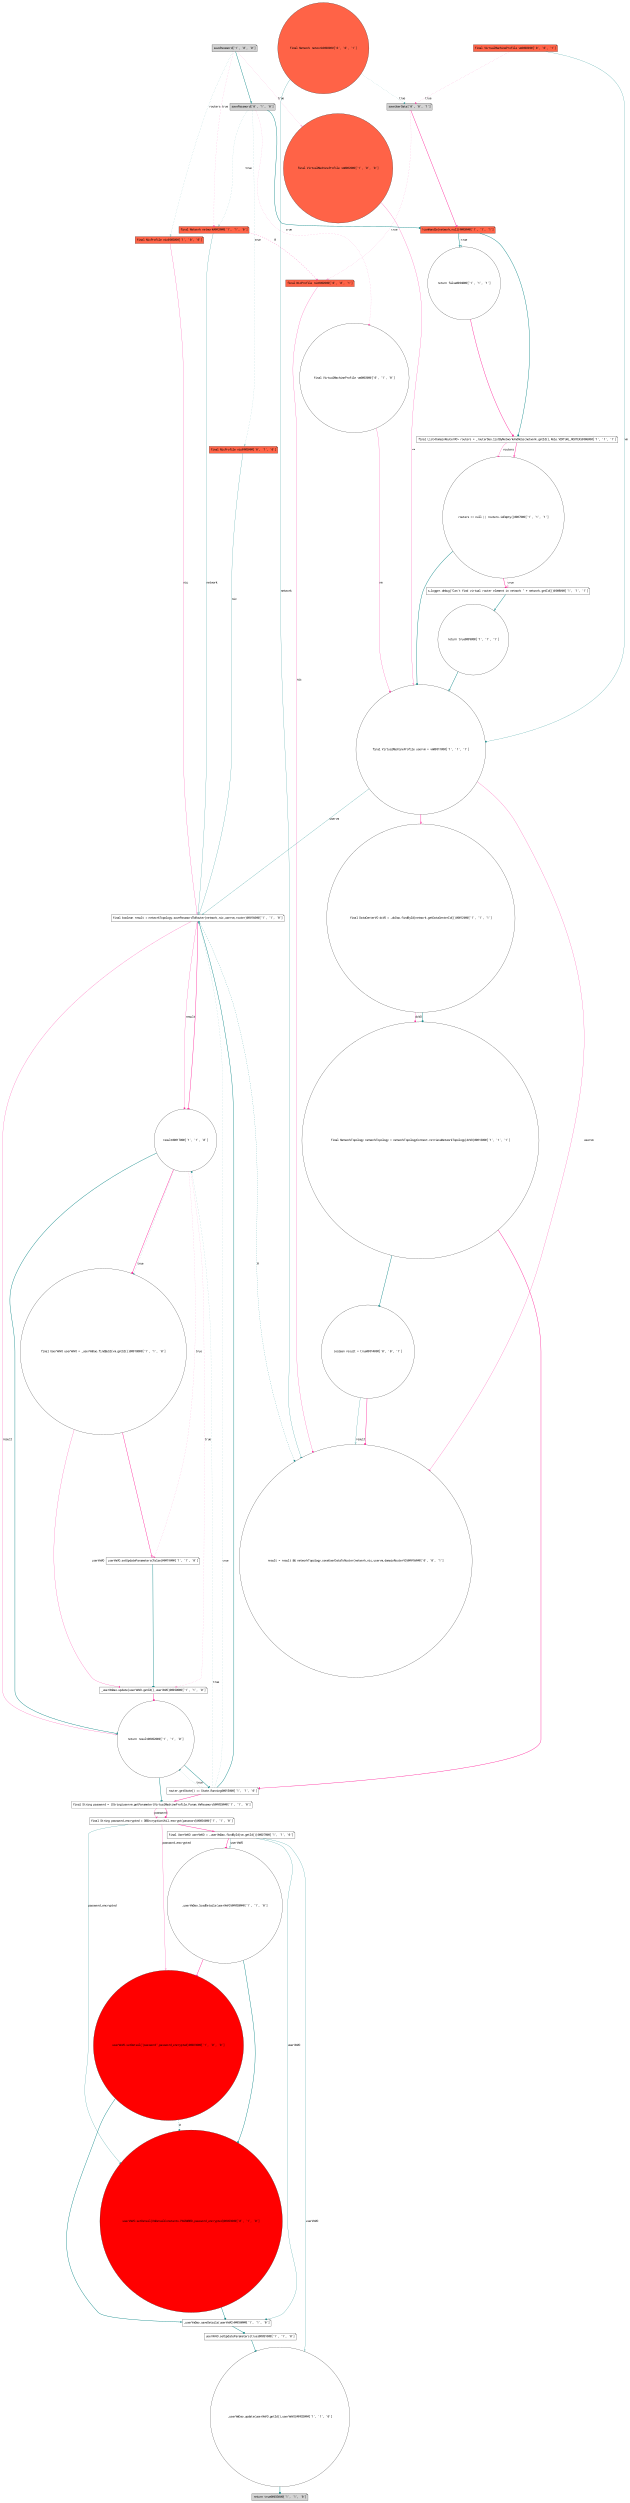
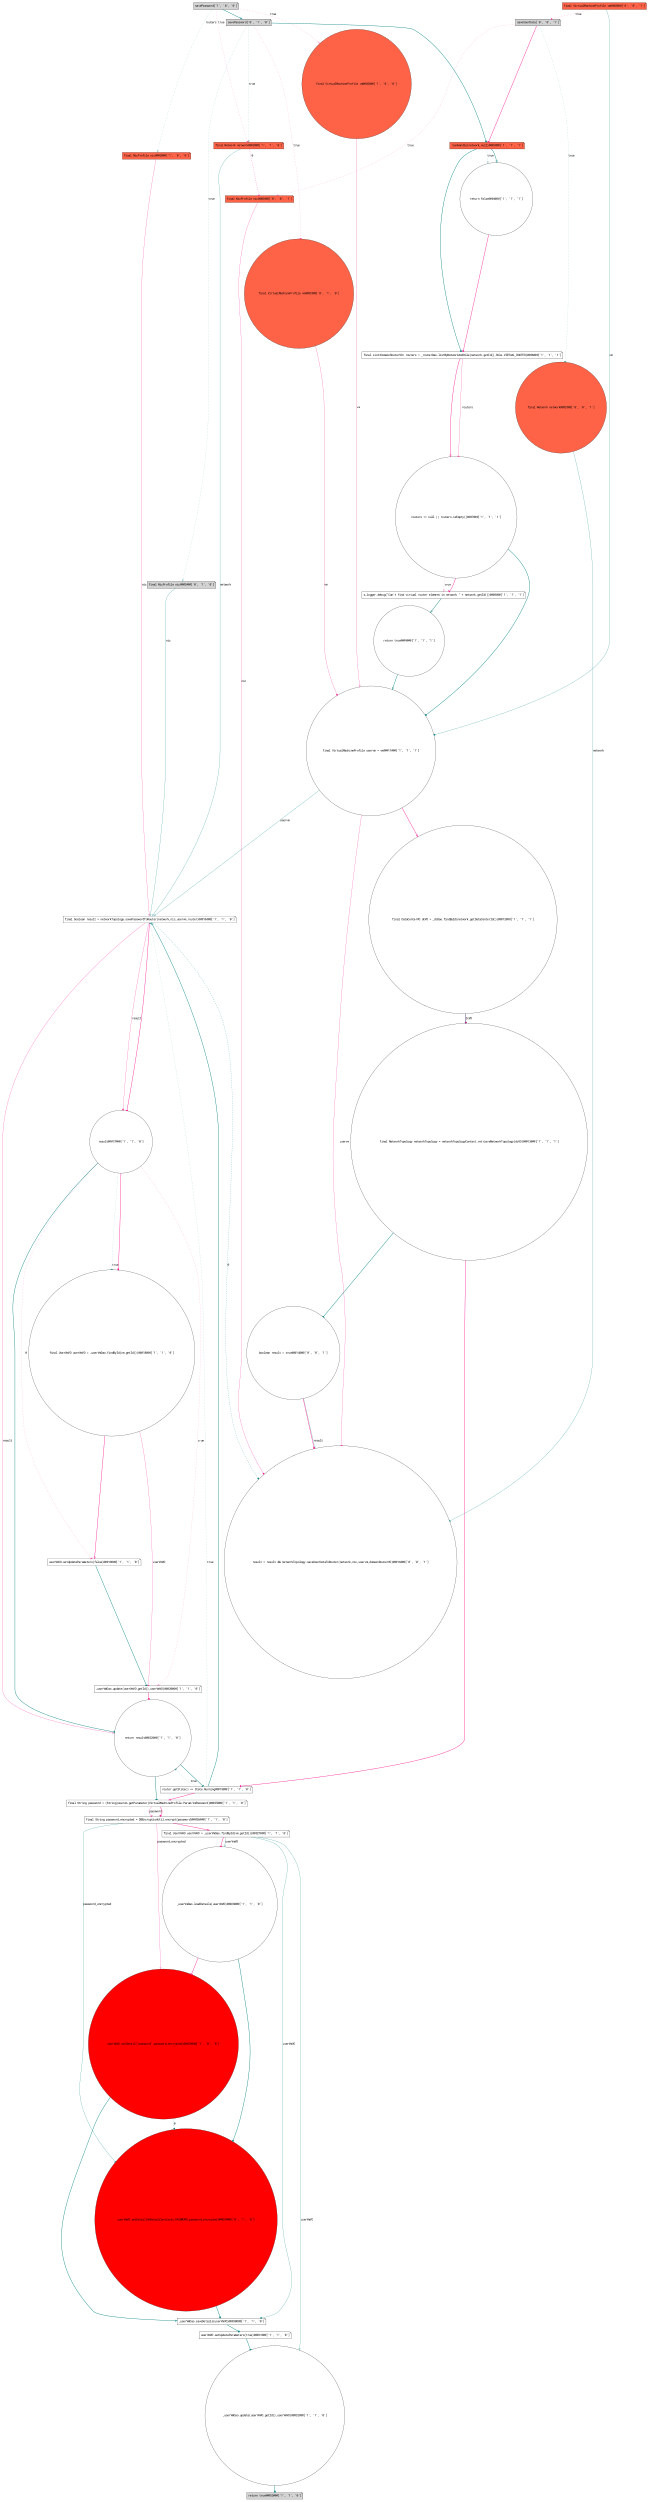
(382, 88) -> (568, 191)
(354, 378) -> (299, 294)
(243, 450) -> (182, 585)
(199, 1352) -> (26, 1353)
(212, 1480) -> none
